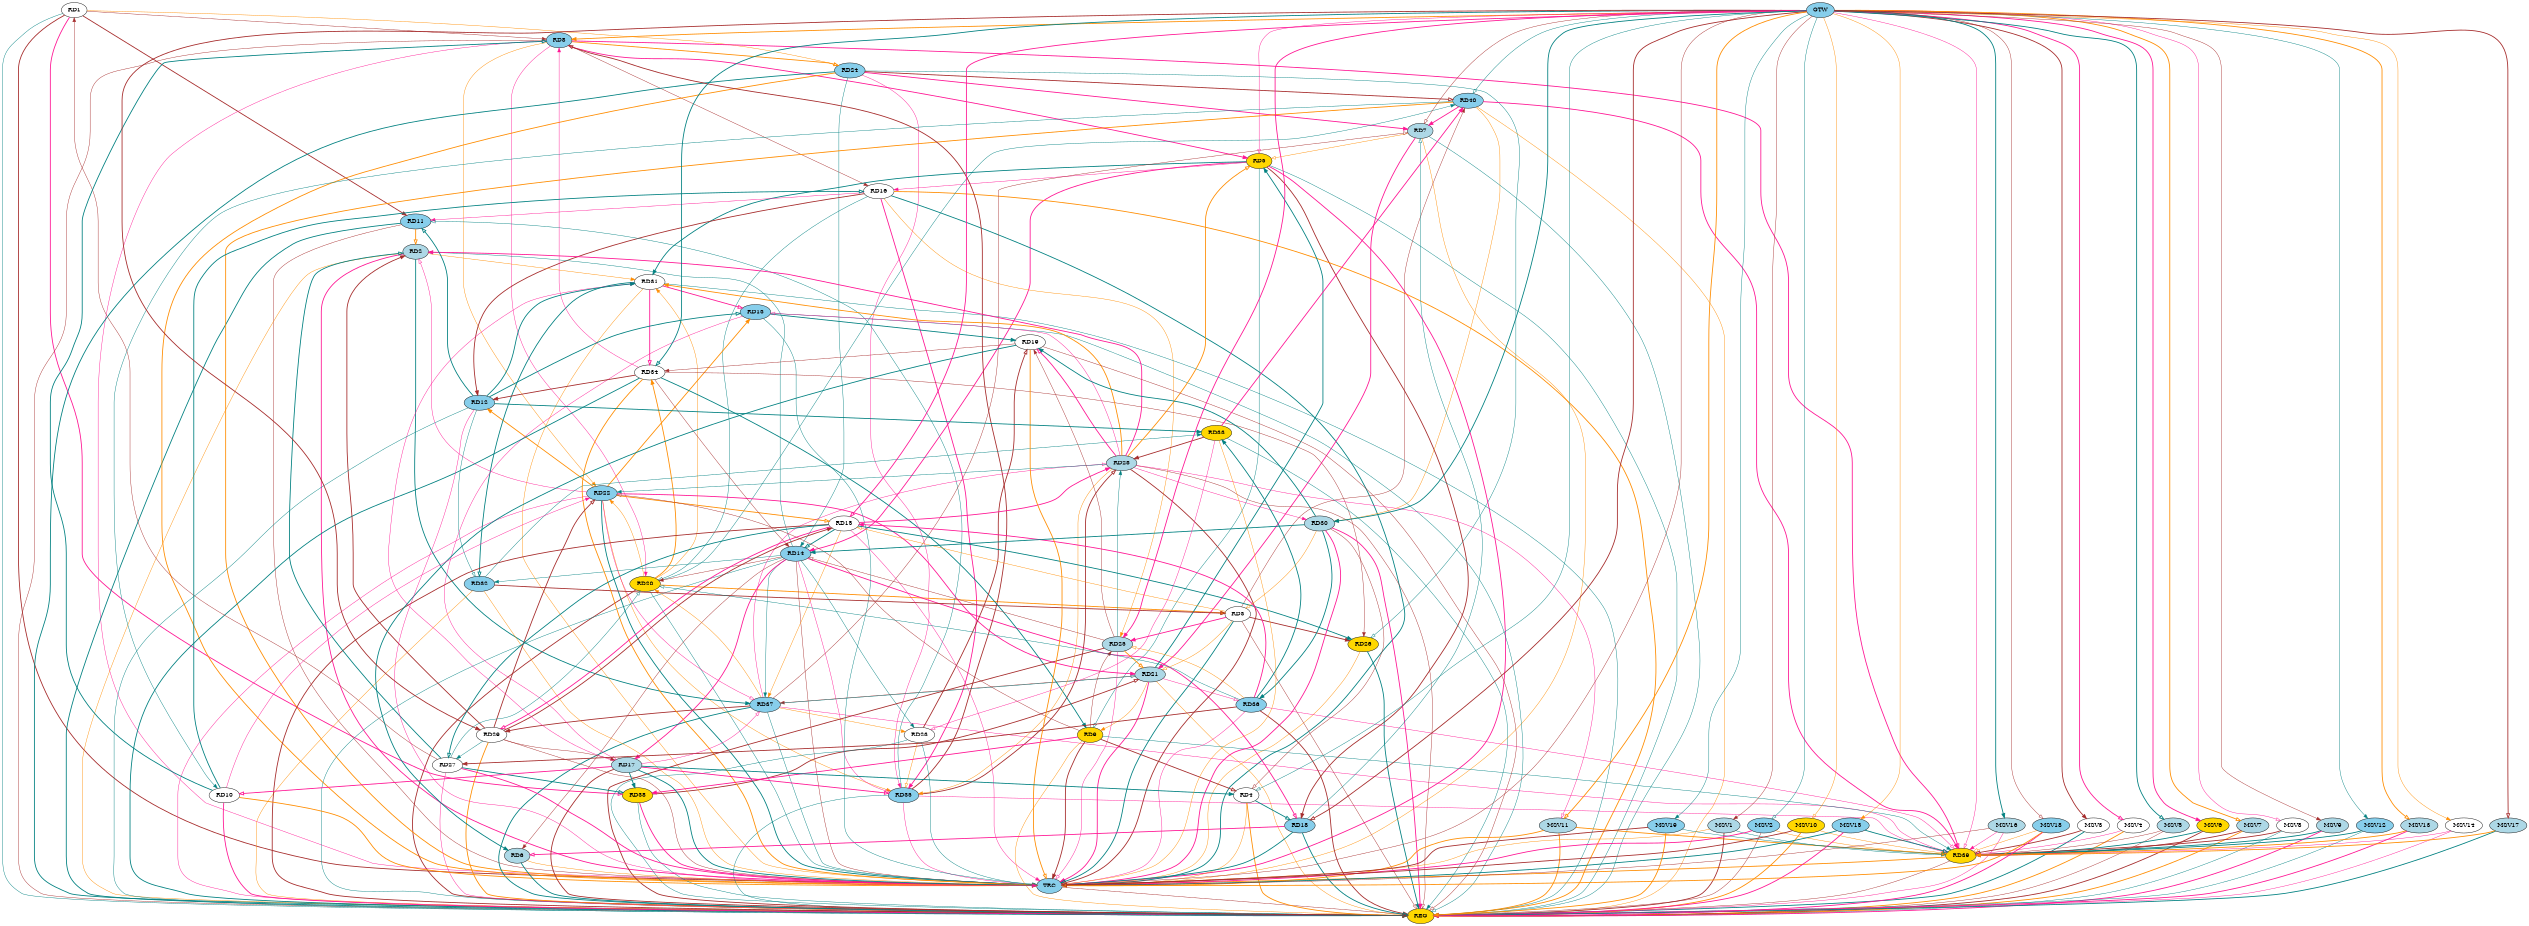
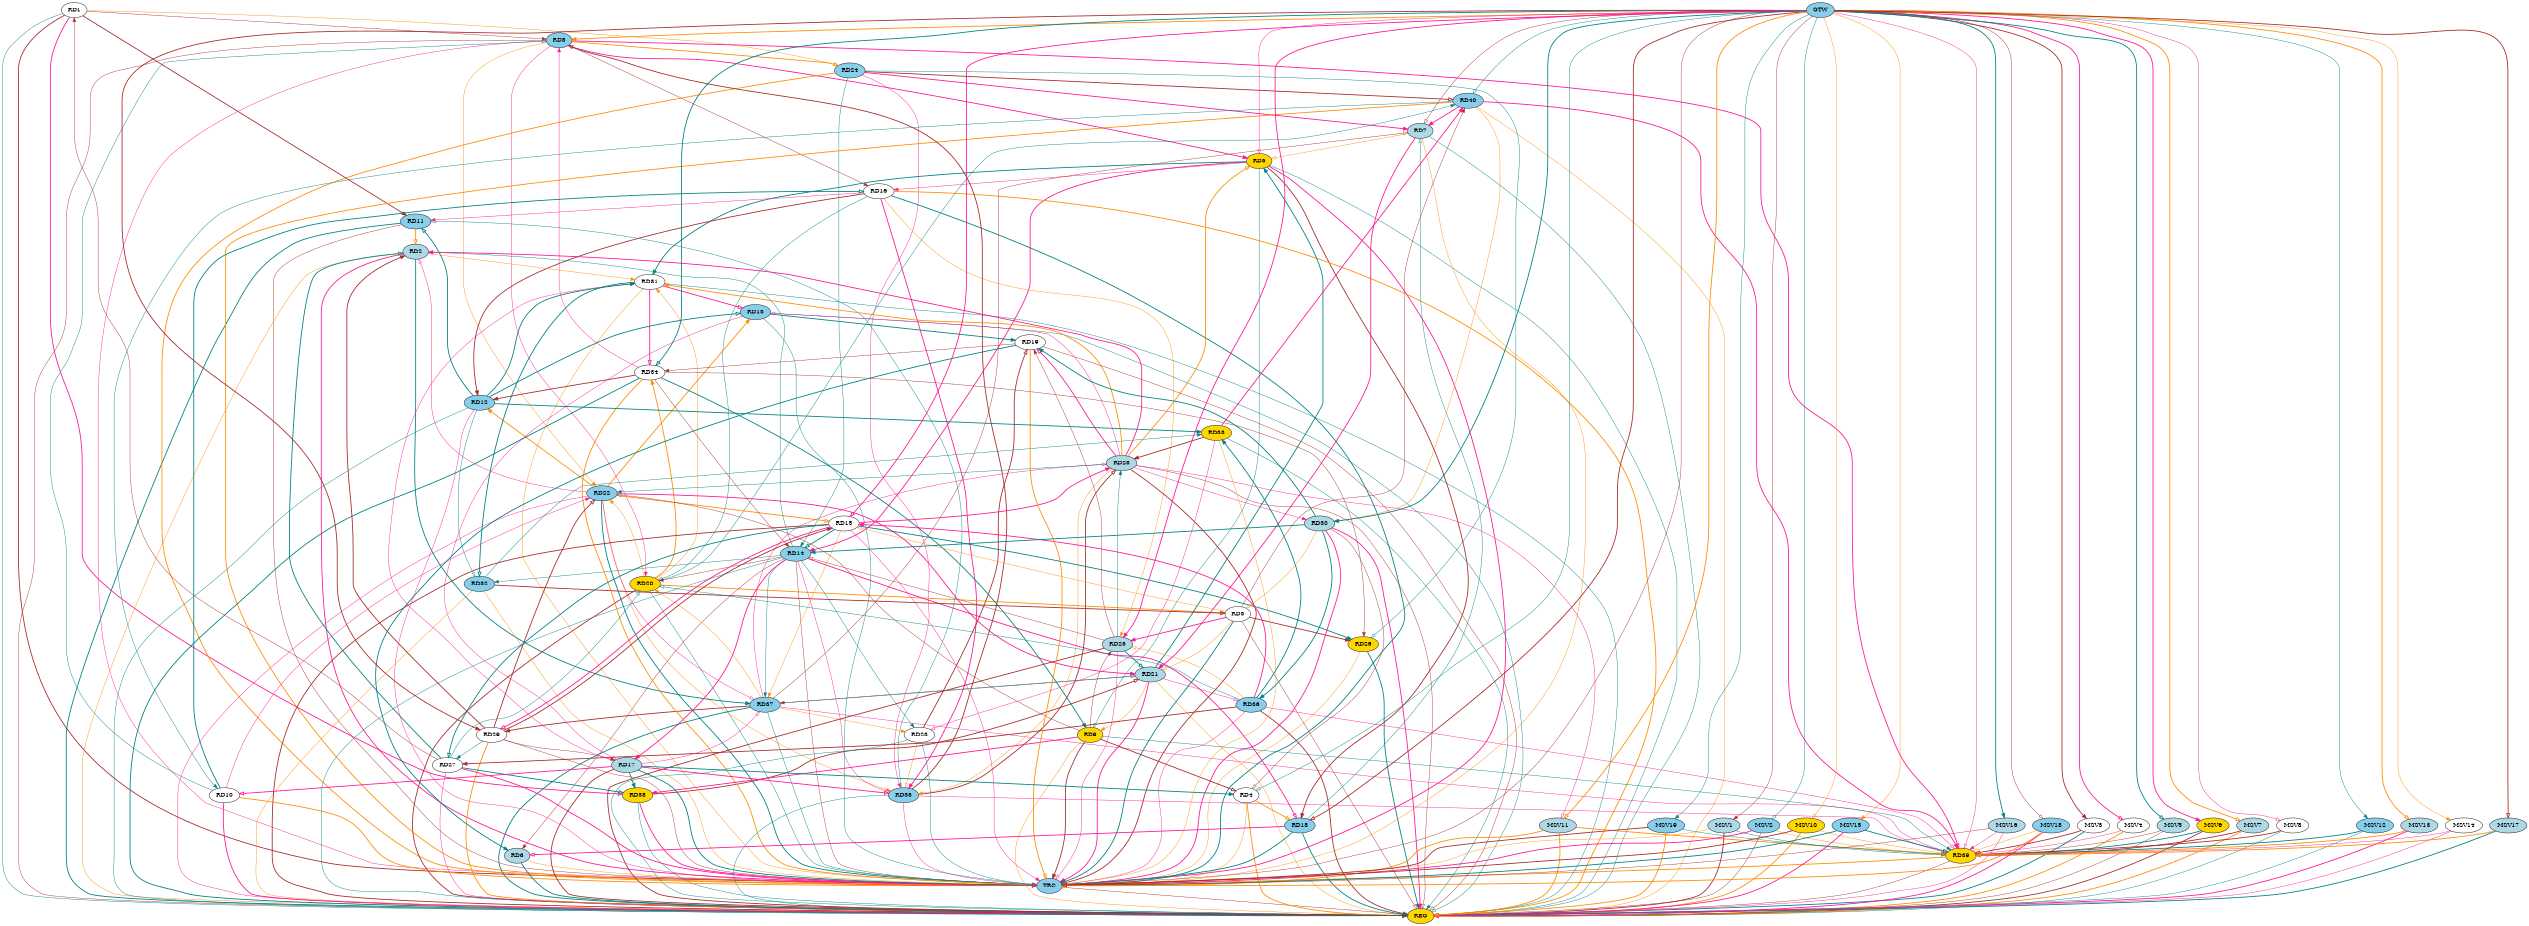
(82, 267) -> (82, 267)
(1132, 658) -> (1132, 658)
(1269, 808) -> (1269, 808)
(2333, 825) -> none
(40, 876) -> none
